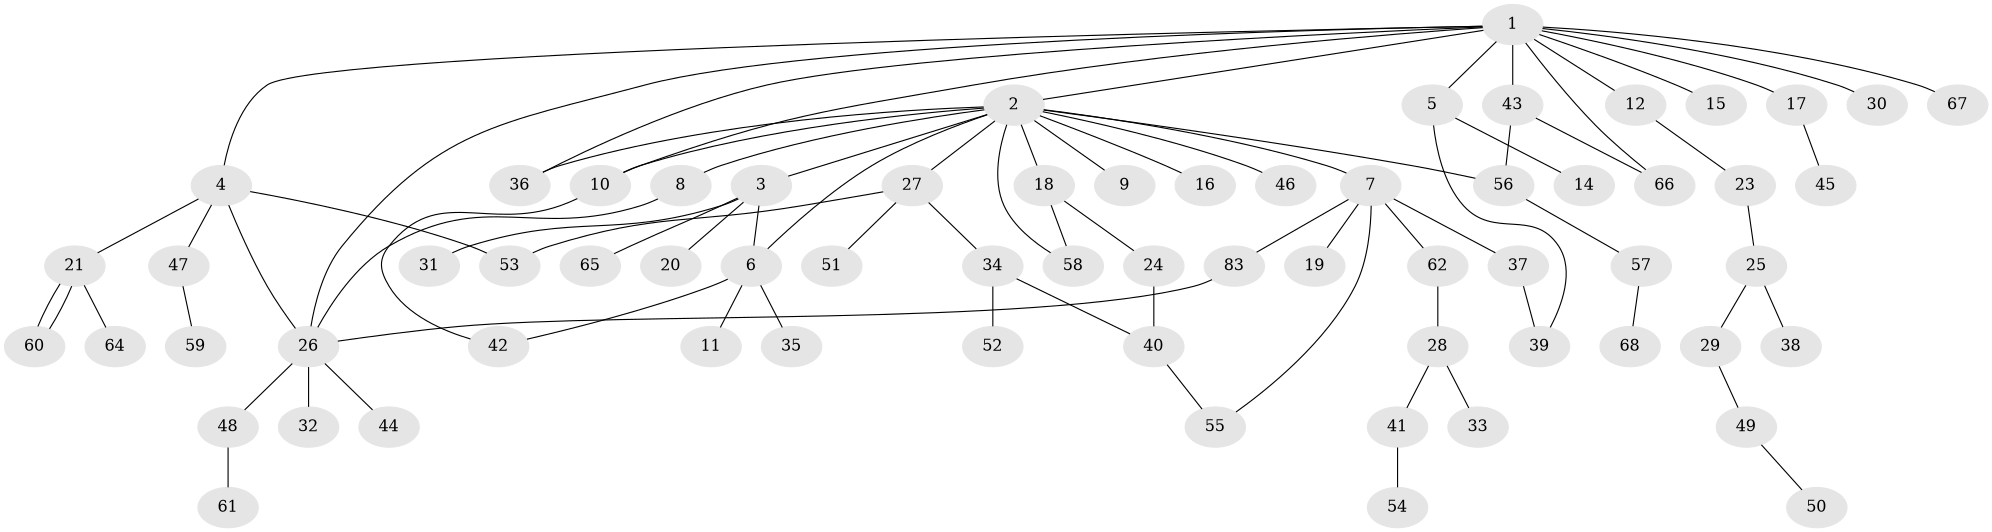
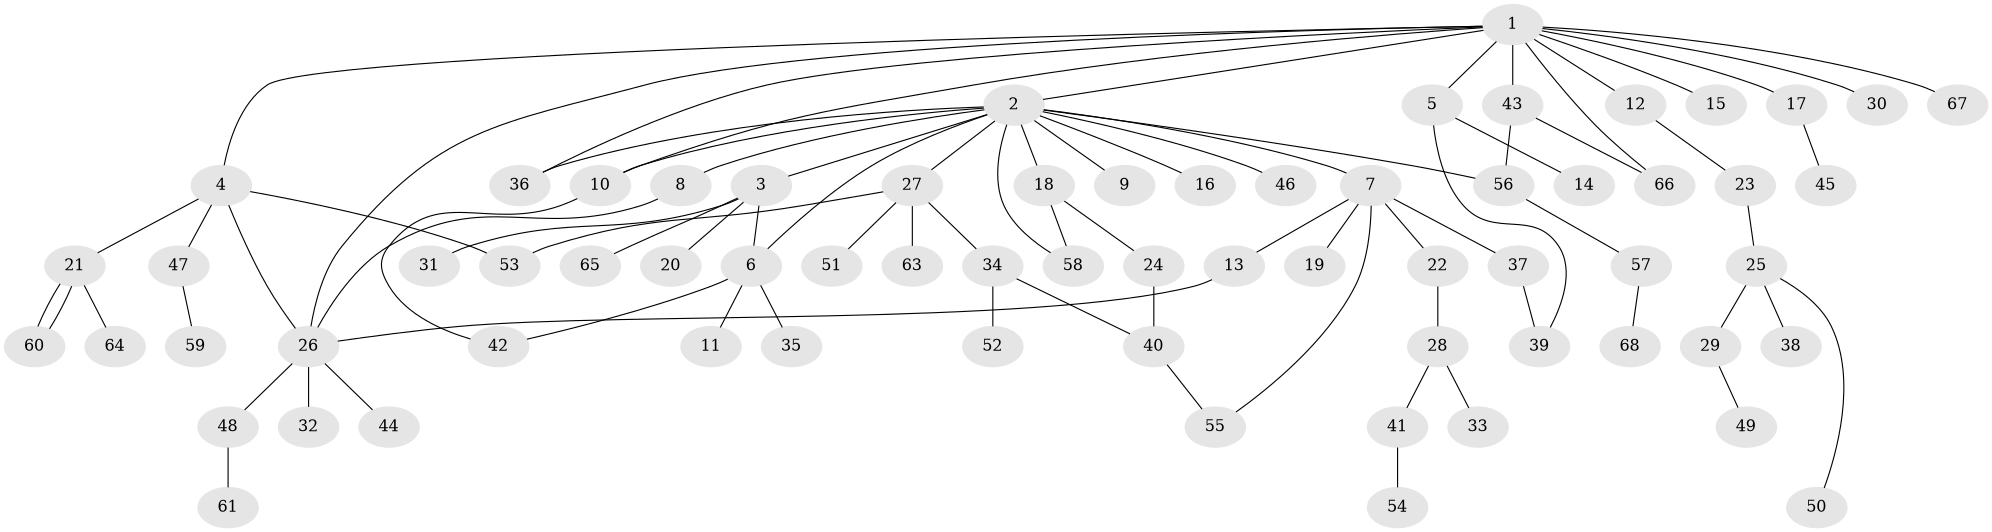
none -> (912, 266)
(1234, 266) -> (1234, 266)
(1438, 266) -> (1438, 266)
(1782, 467) -> (1843, 372)
